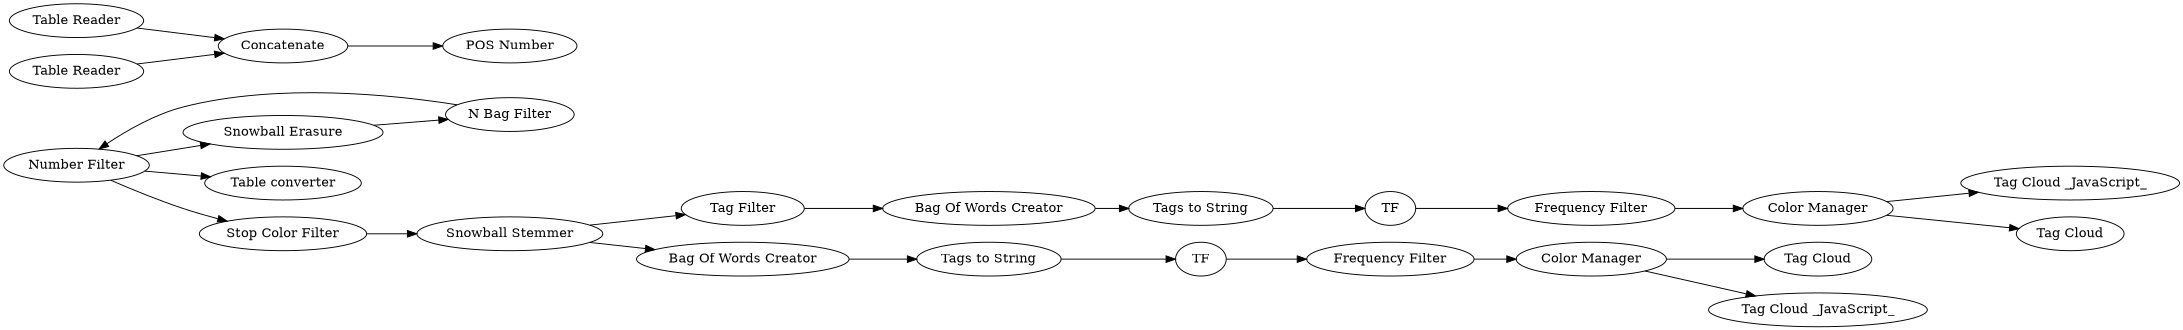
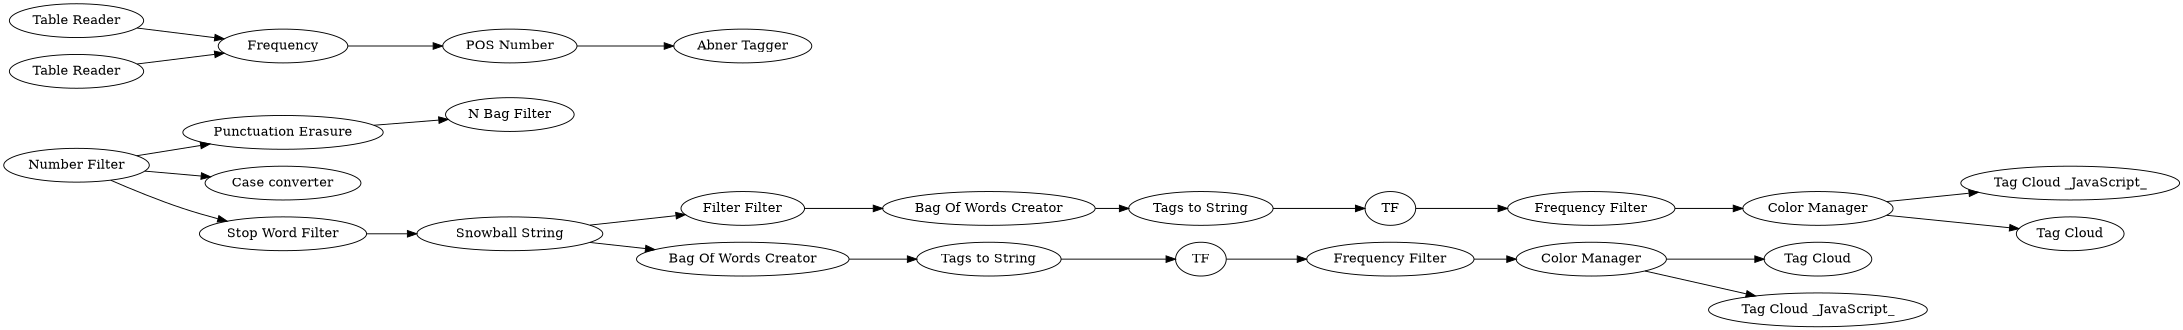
(283, 46) -> (283, 46)
none -> (743, 46)
(277, 94) -> none
(283, 132) -> (283, 132)
(283, 183) -> (283, 183)
(743, 208) -> (743, 208)
(283, 234) -> (283, 234)
(510, 234) -> (510, 234)
